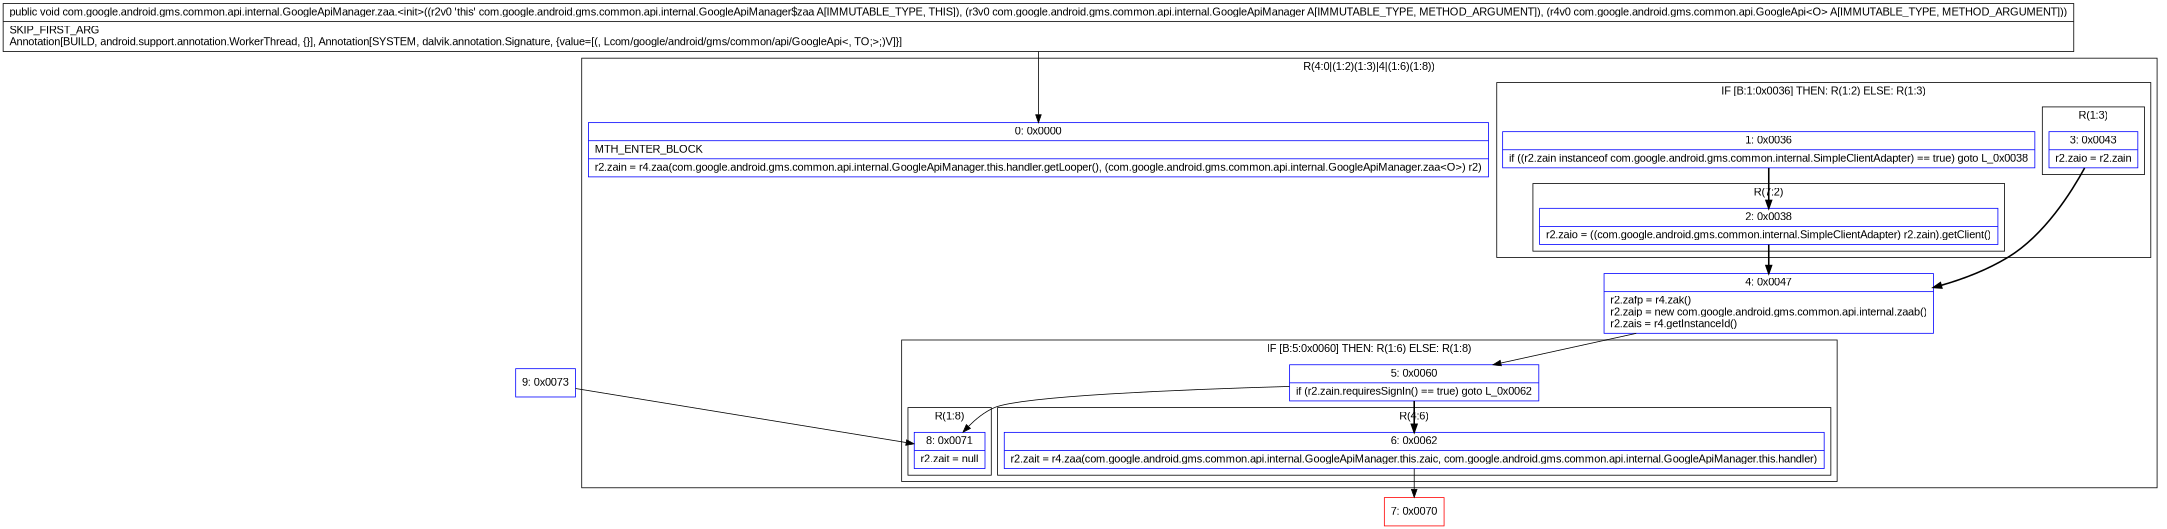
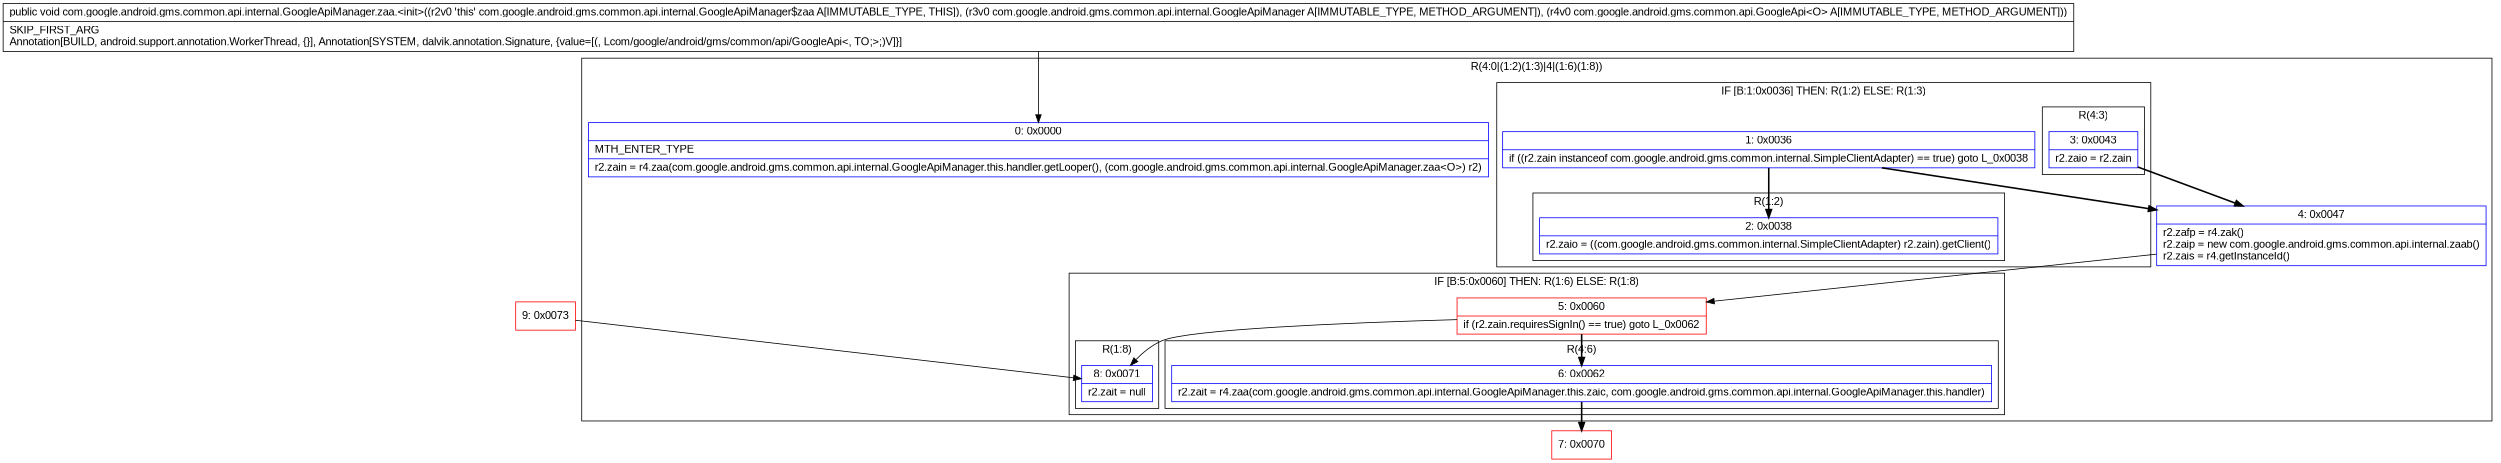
(2093, 116) -> (2093, 116)
(649, 149) -> (645, 149)
(1769, 193) -> (1769, 202)
(1769, 255) -> (2015, 188)
(546, 383) -> (546, 316)
(1414, 383) -> (1582, 316)
(1414, 479) -> (1582, 412)
